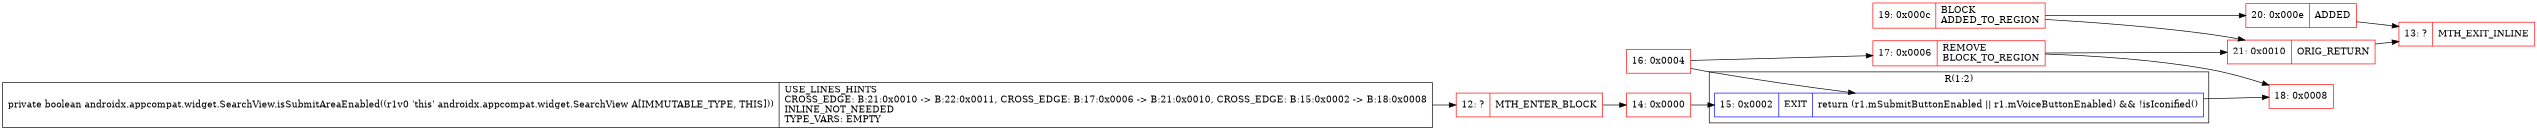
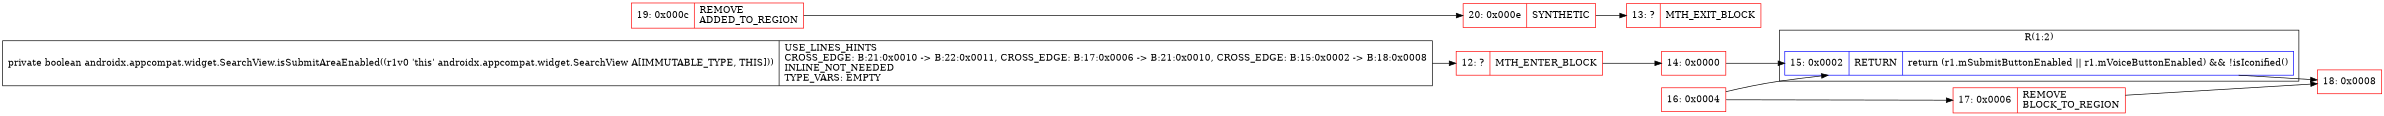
(1958, 10) -> (722, 10)
(2333, 15) -> (1561, 15)
(2484, 34) -> (1711, 15)
(2301, 52) -> none
(1796, 105) -> (1876, 63)
